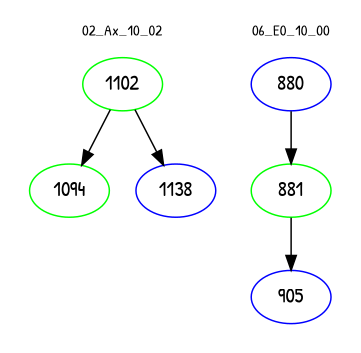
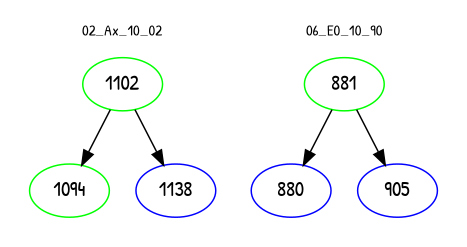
(291, 32) -> (344, 32)
(291, 130) -> (321, 131)
